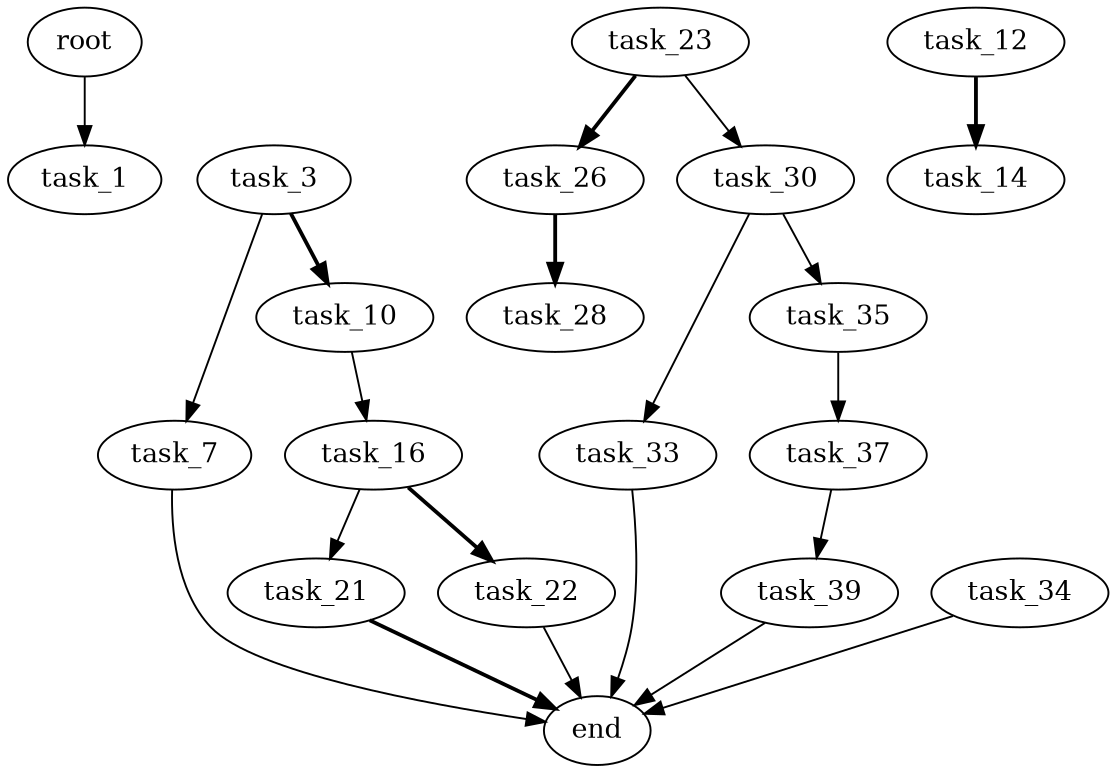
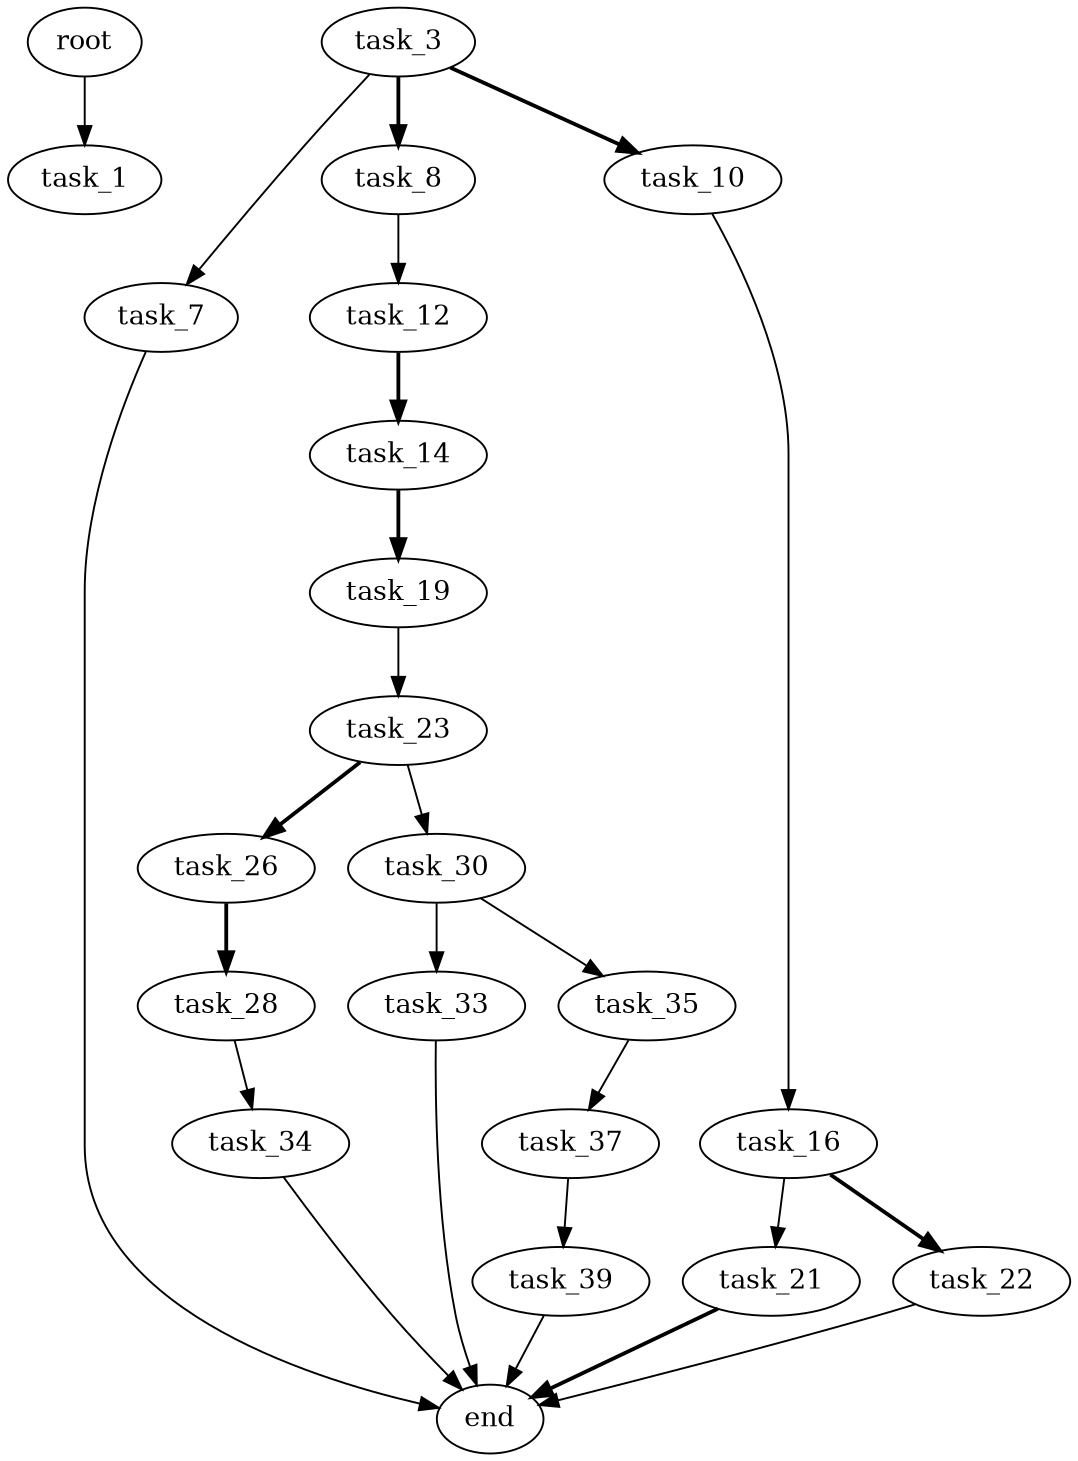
none -> (398, 180)
none -> (398, 593)
none -> (241, 1065)
